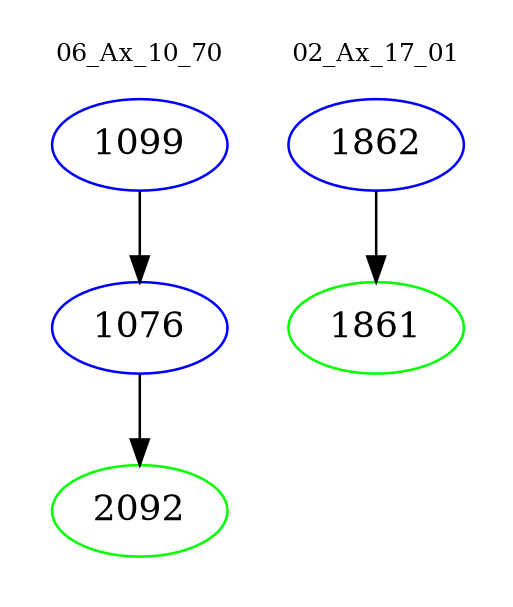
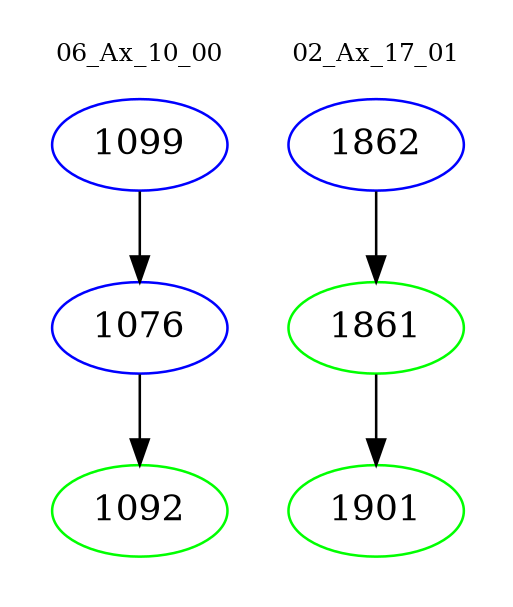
(140, 55) -> (140, 55)
(140, 511) -> (140, 511)
none -> (376, 511)
